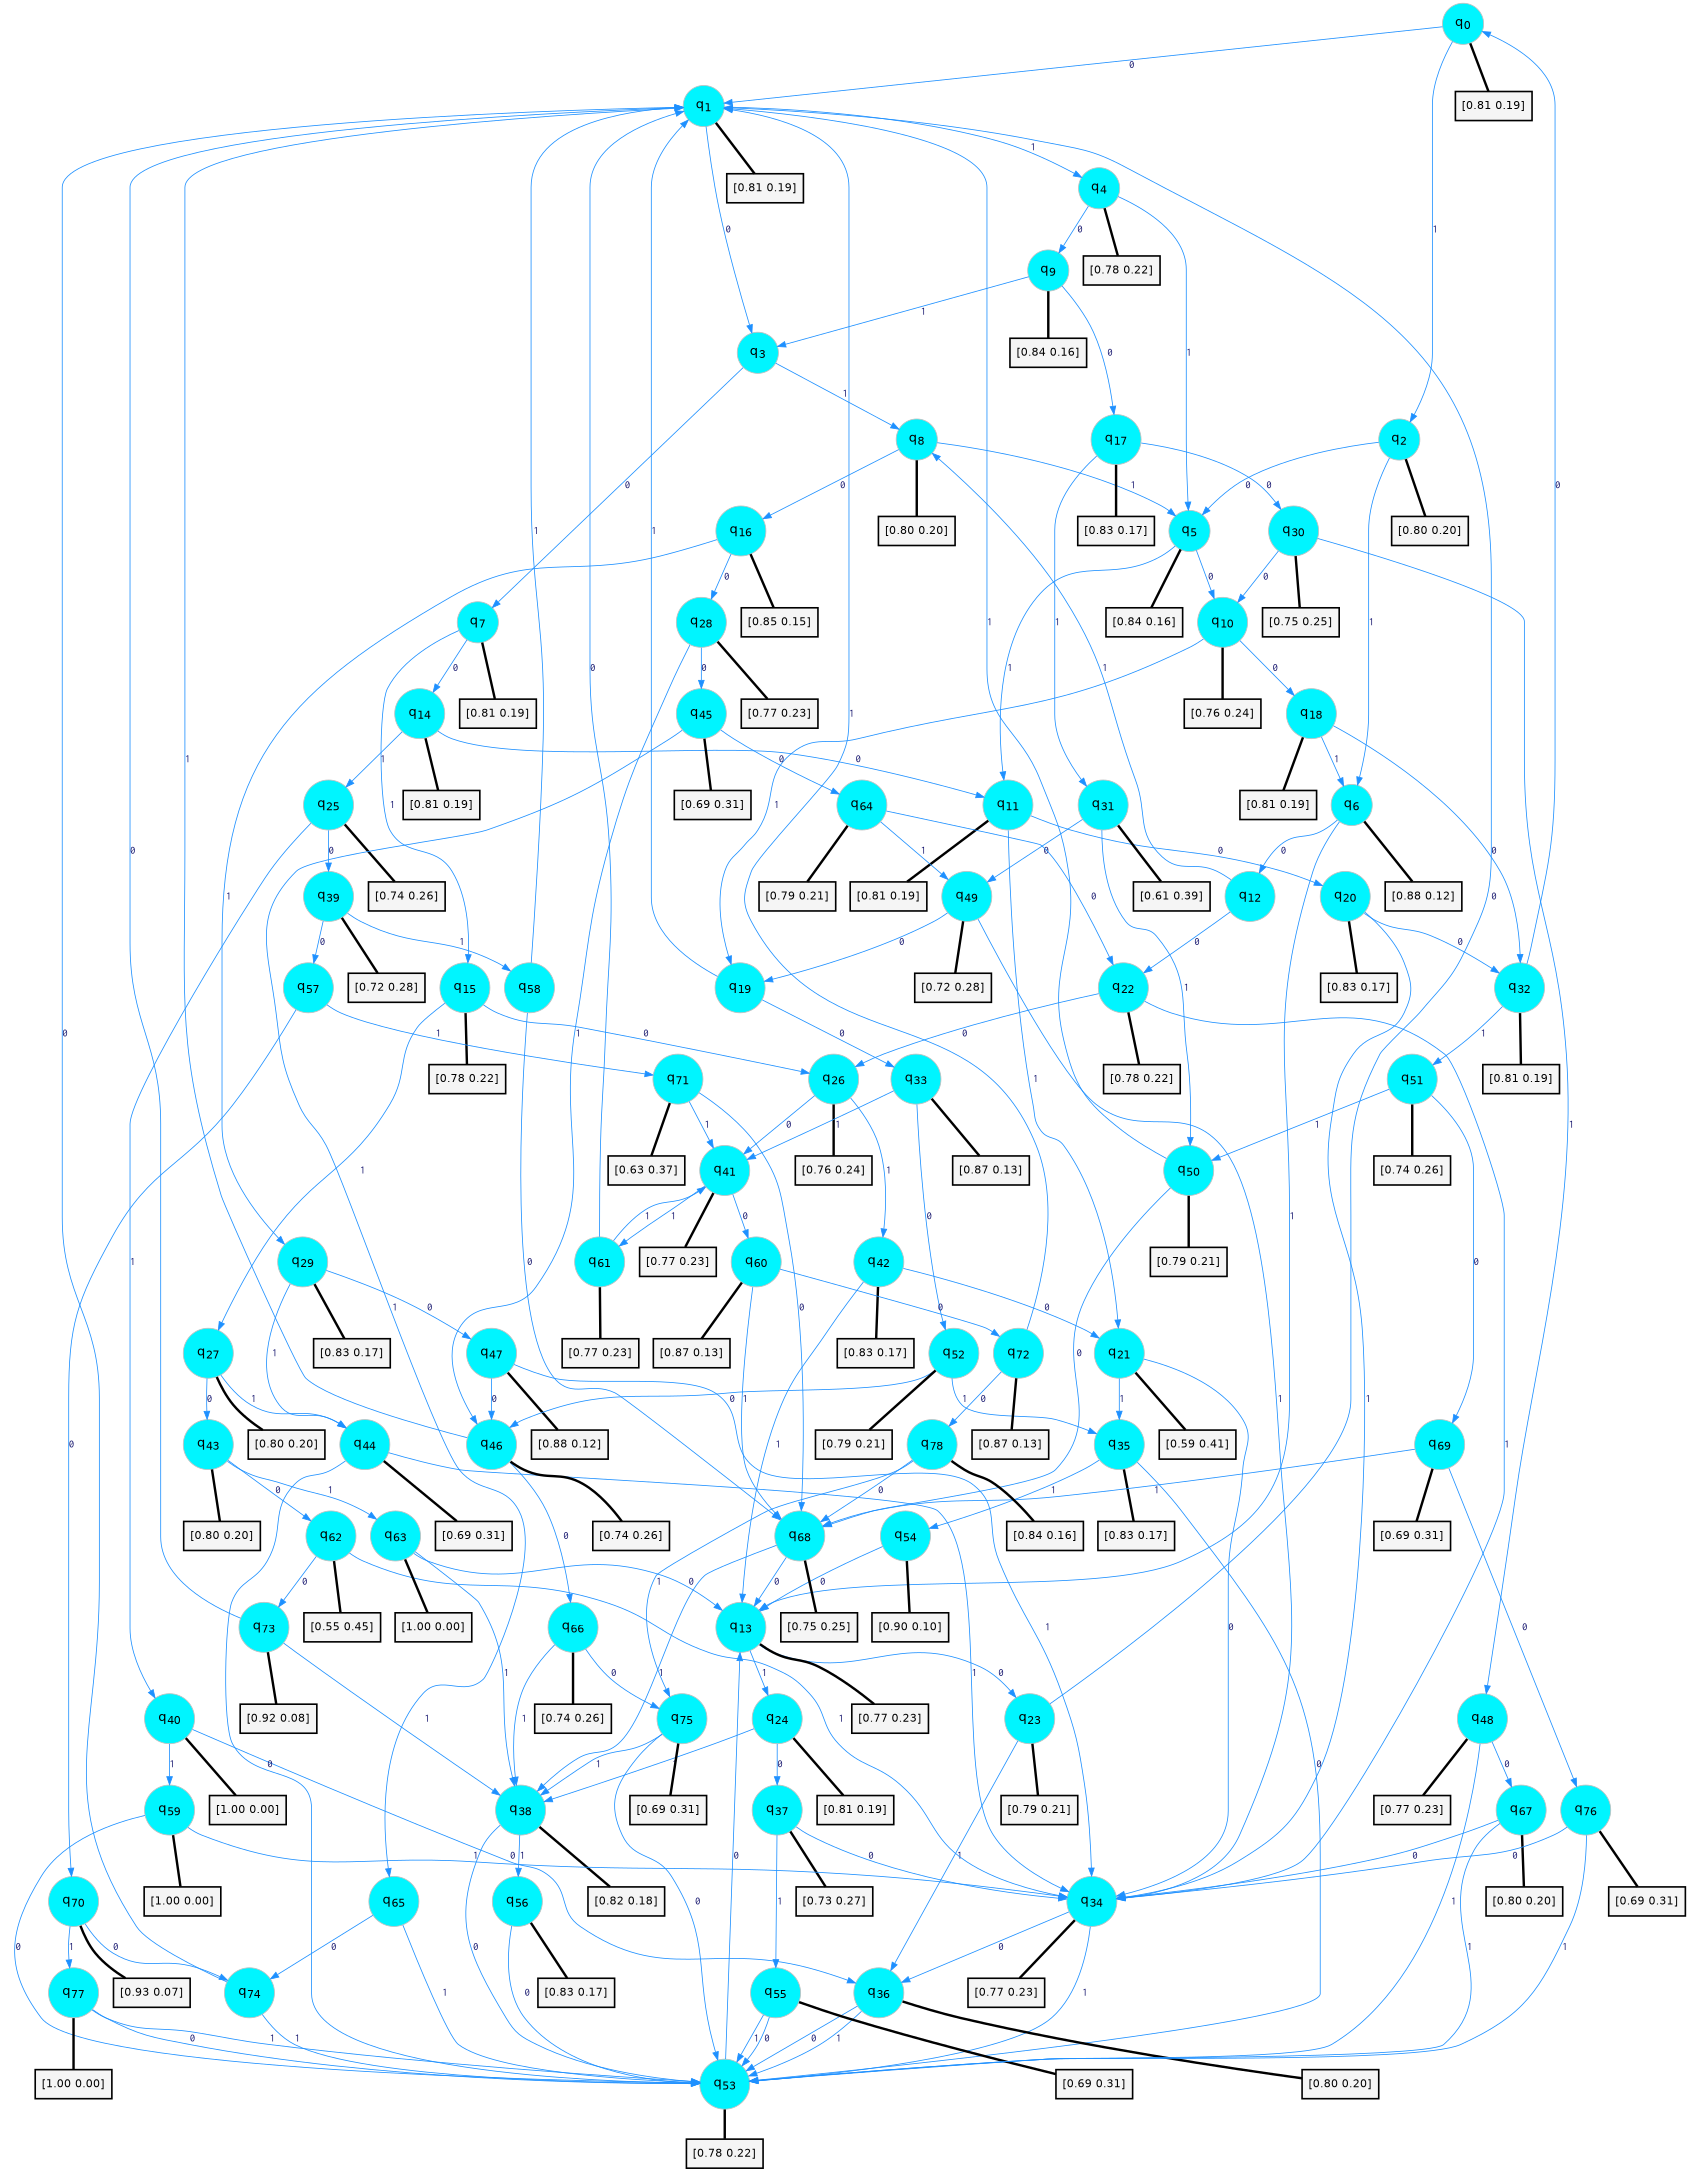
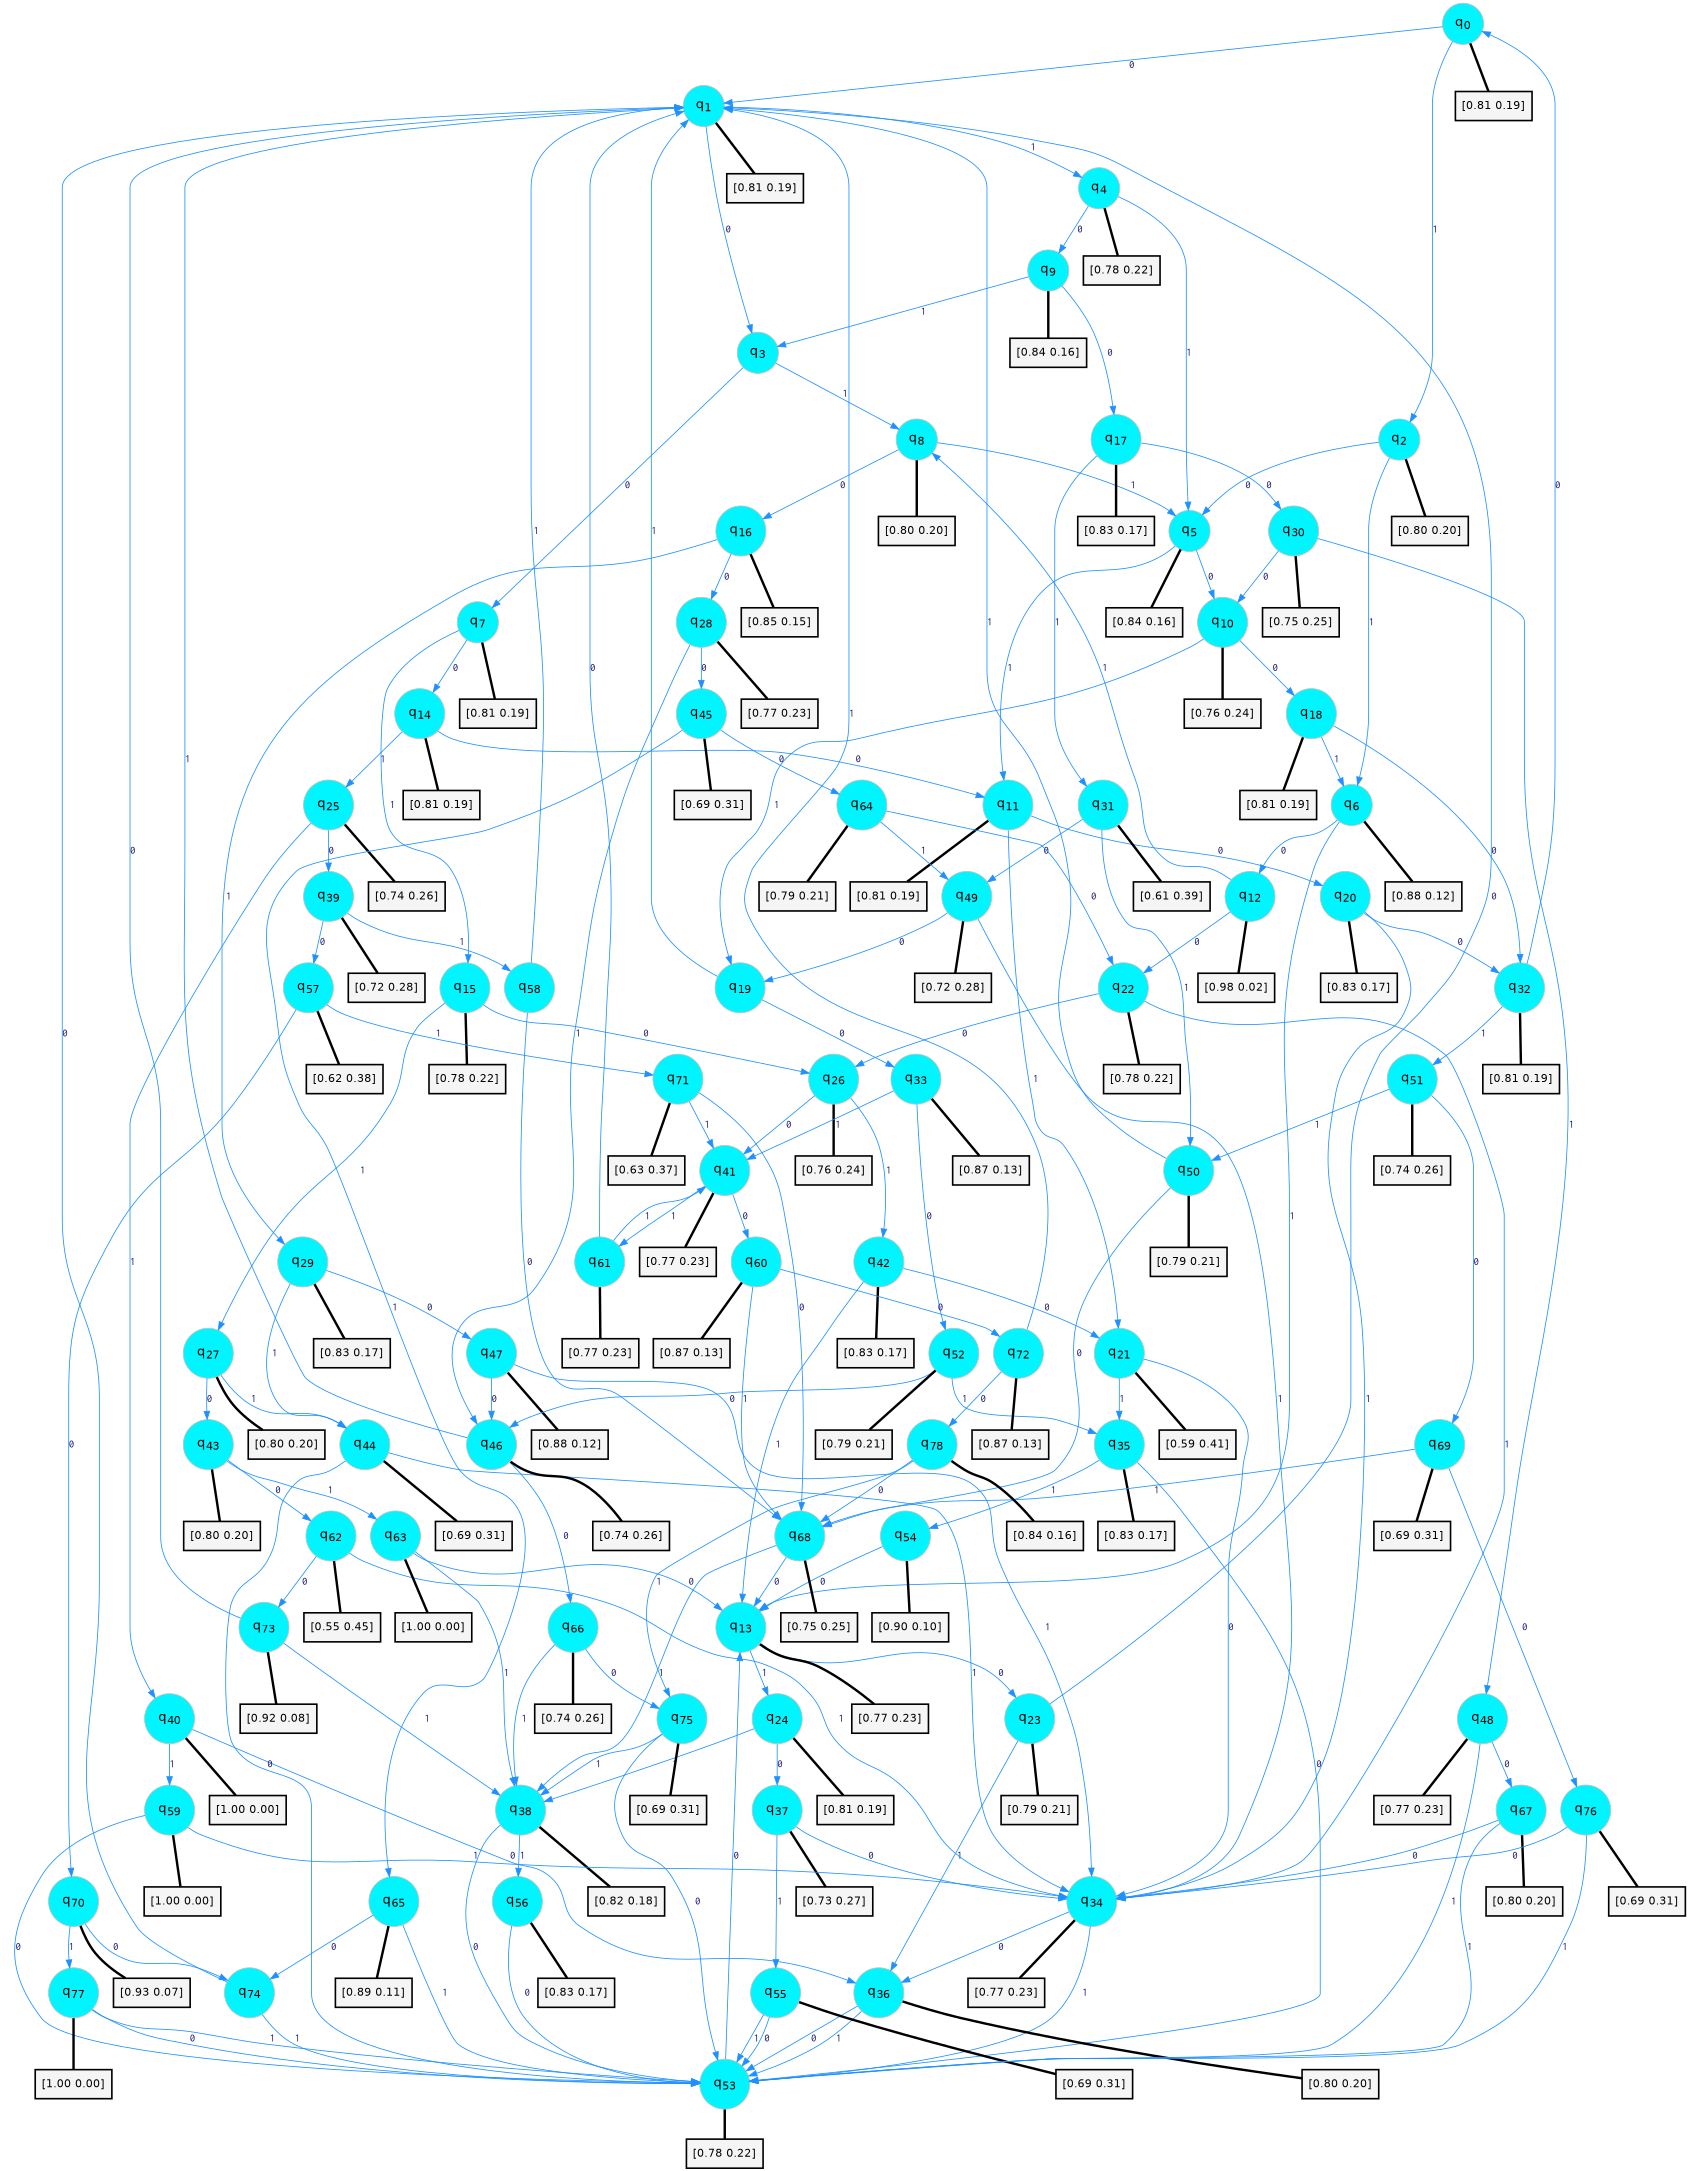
none -> (1236, 988)
none -> (345, 1079)
none -> (374, 1993)
